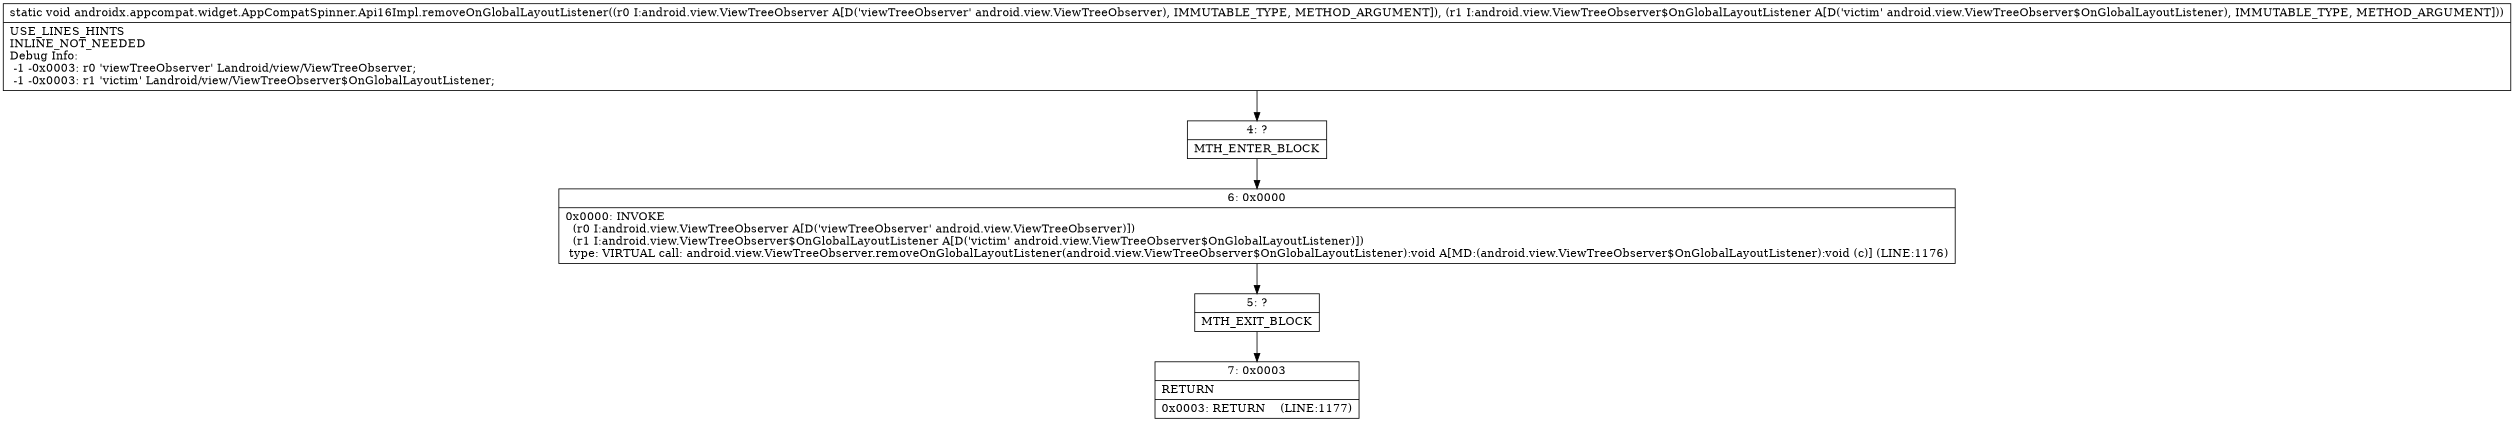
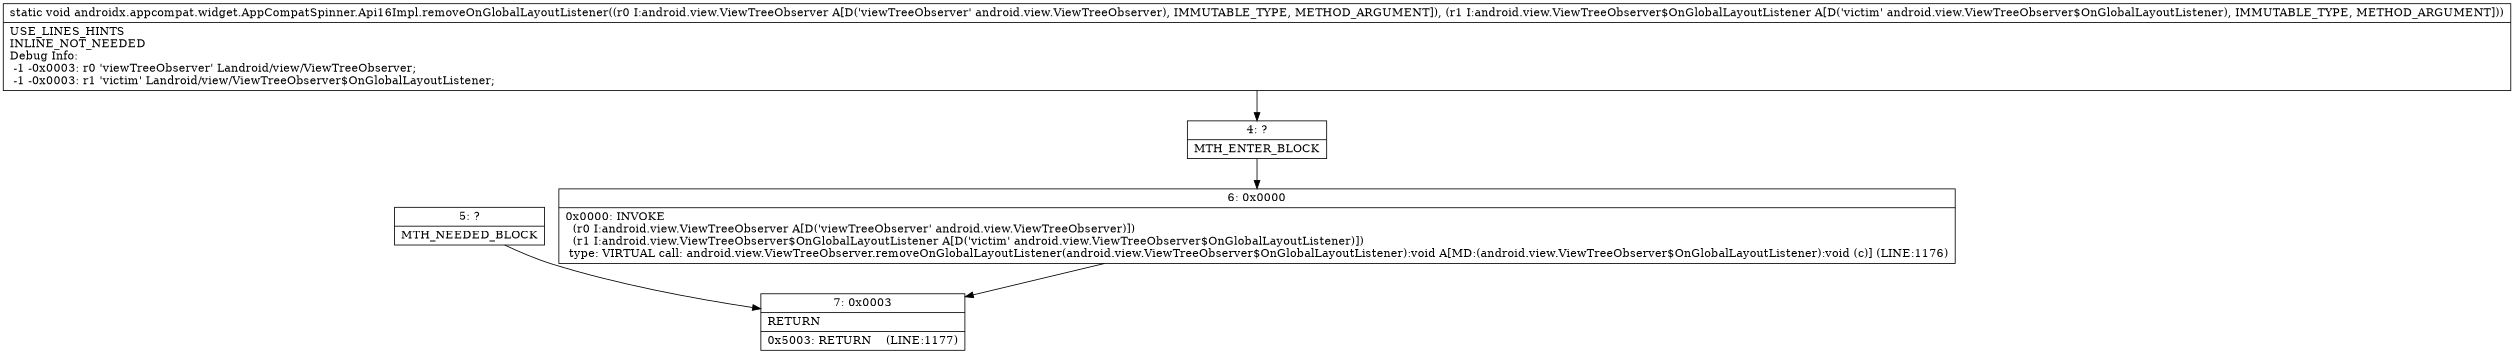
(1257, 275) -> (1039, 279)
(1257, 322) -> (470, 235)
(1257, 408) -> (863, 340)
